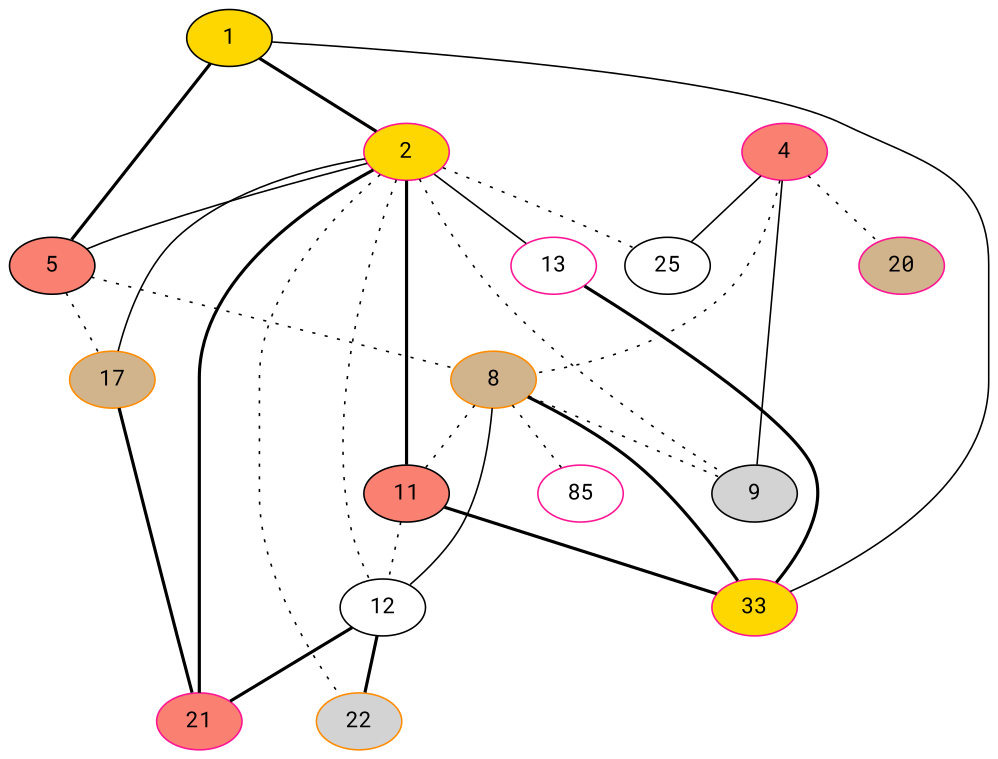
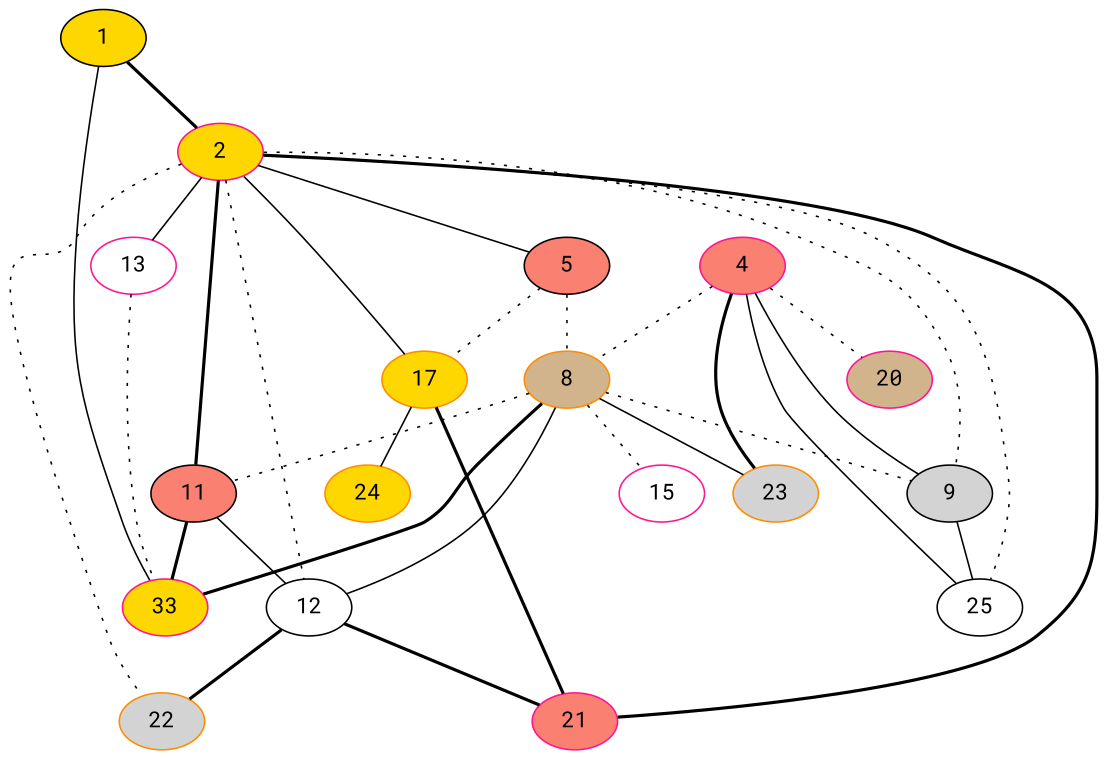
(141, 152) -> none
(112, 380) -> (425, 380)
(749, 399) -> (128, 438)
none -> (368, 494)
(581, 494) -> (662, 494)
none -> (776, 494)
(395, 550) -> (251, 551)
none -> (965, 551)
